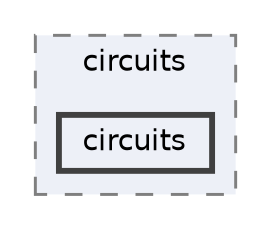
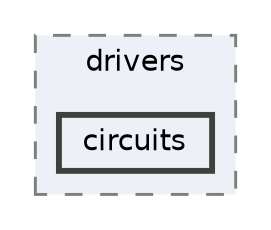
(136, 63) -> (136, 63)
